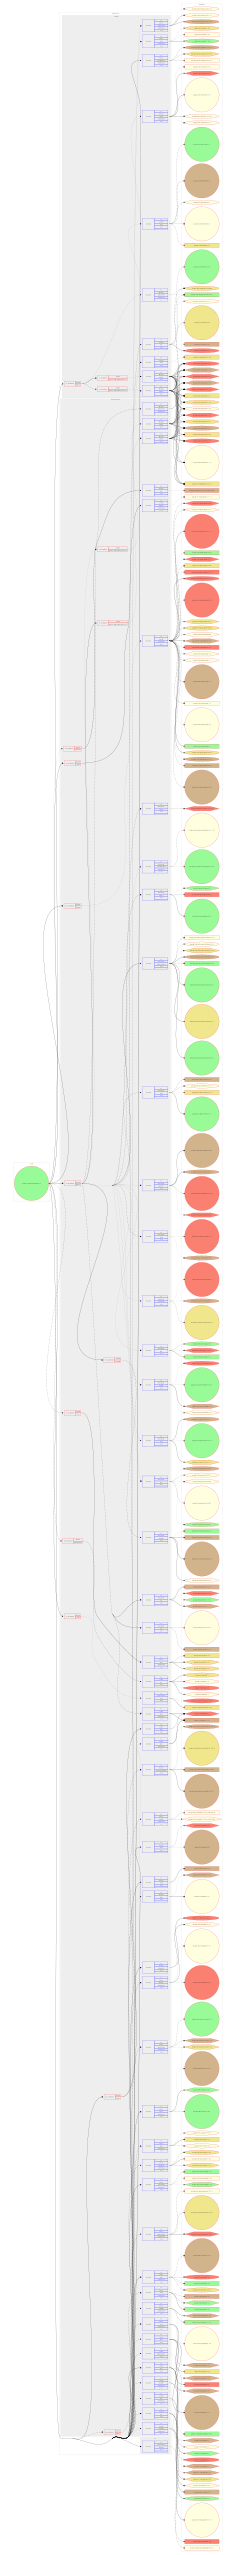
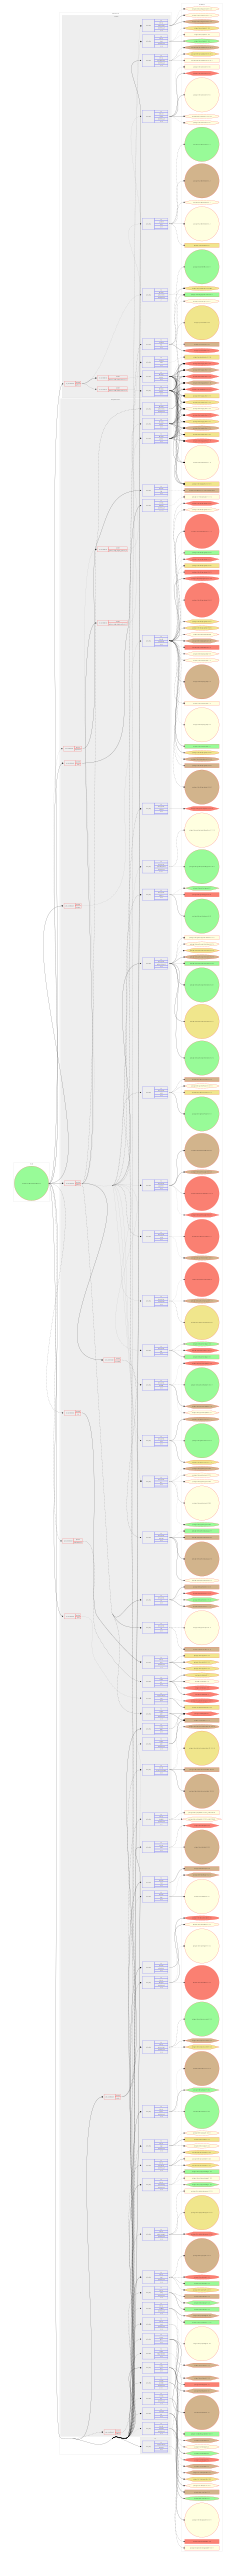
(202, 1694) -> (202, 1694)
(202, 2372) -> none
